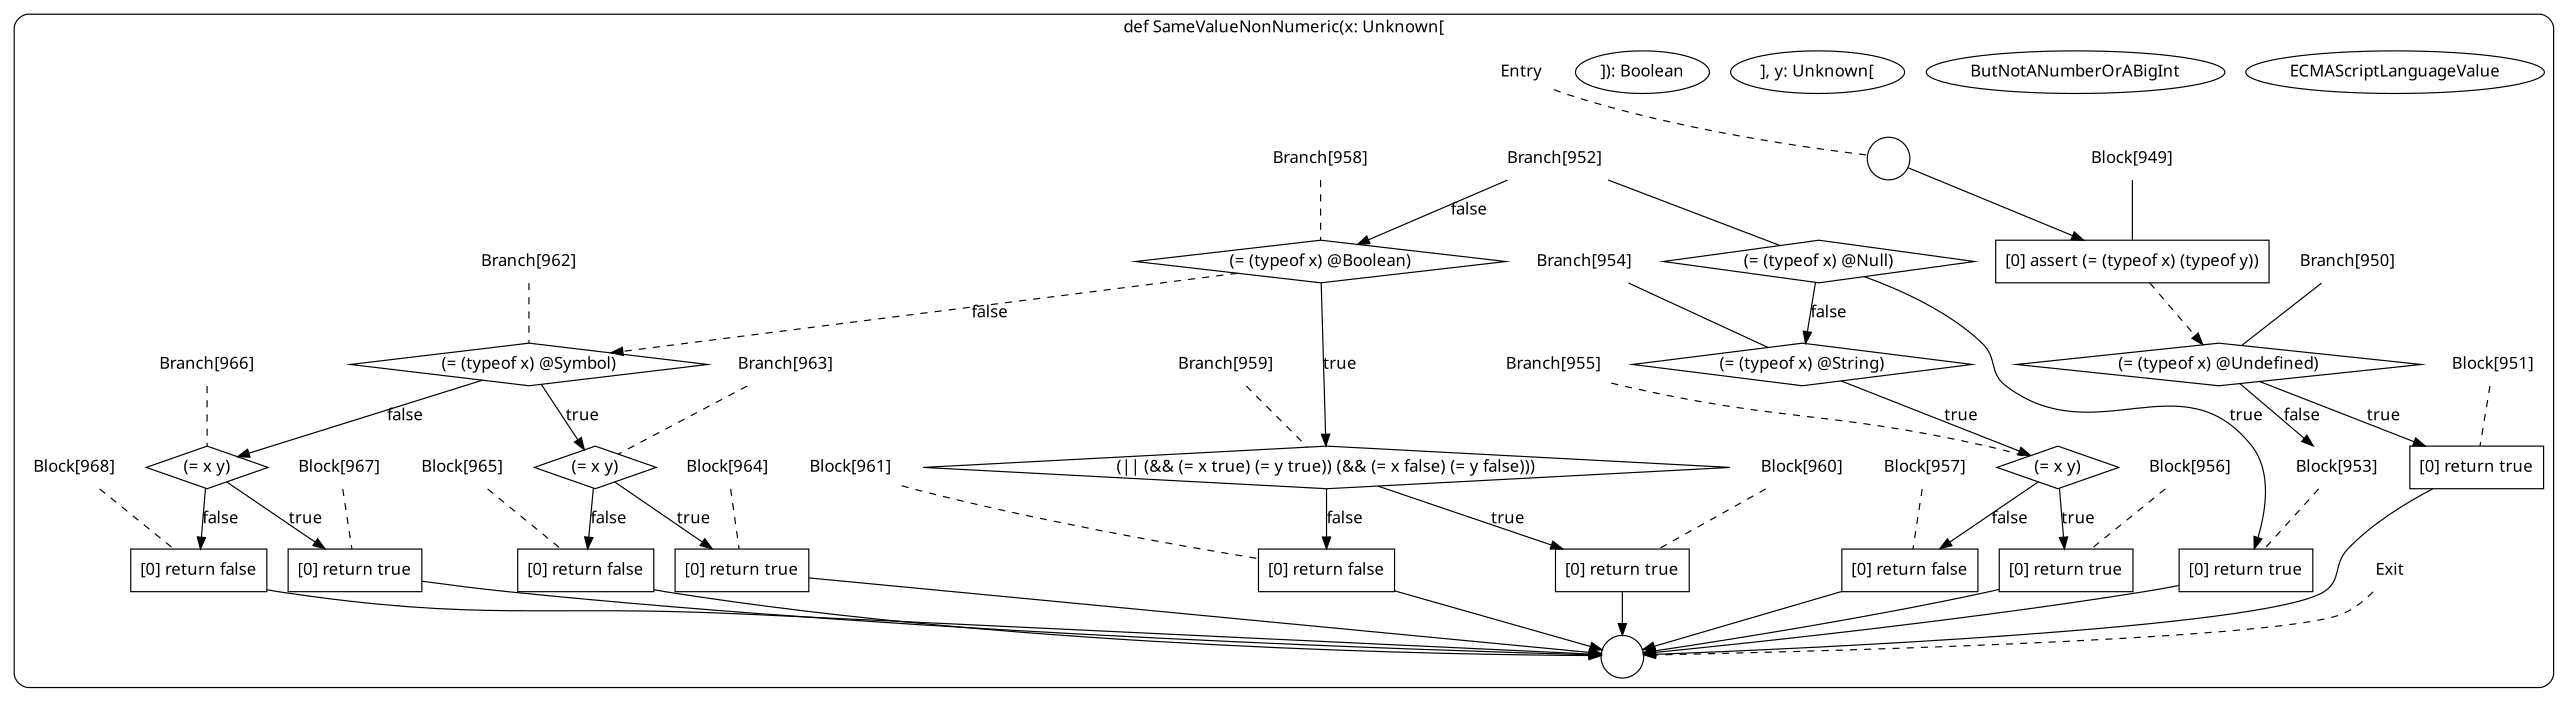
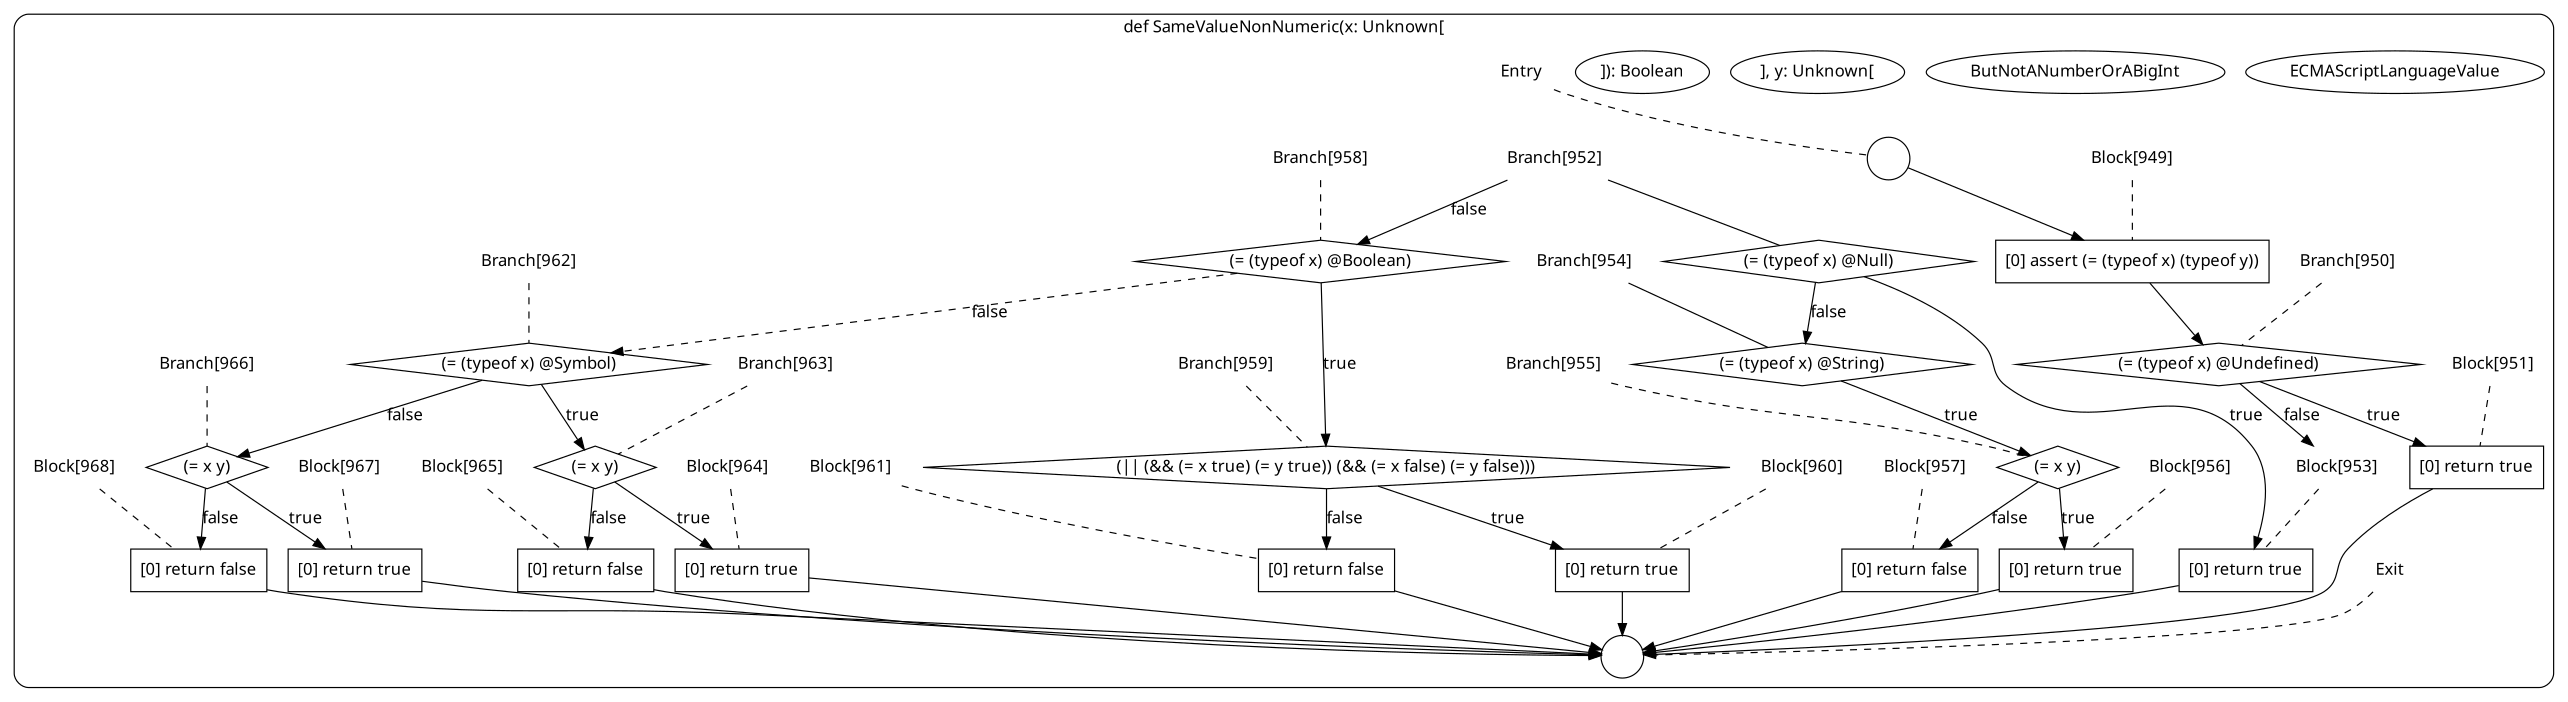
(2132, 210) -> (2132, 210)
(2172, 309) -> (2172, 309)
(2282, 314) -> (2282, 314)
